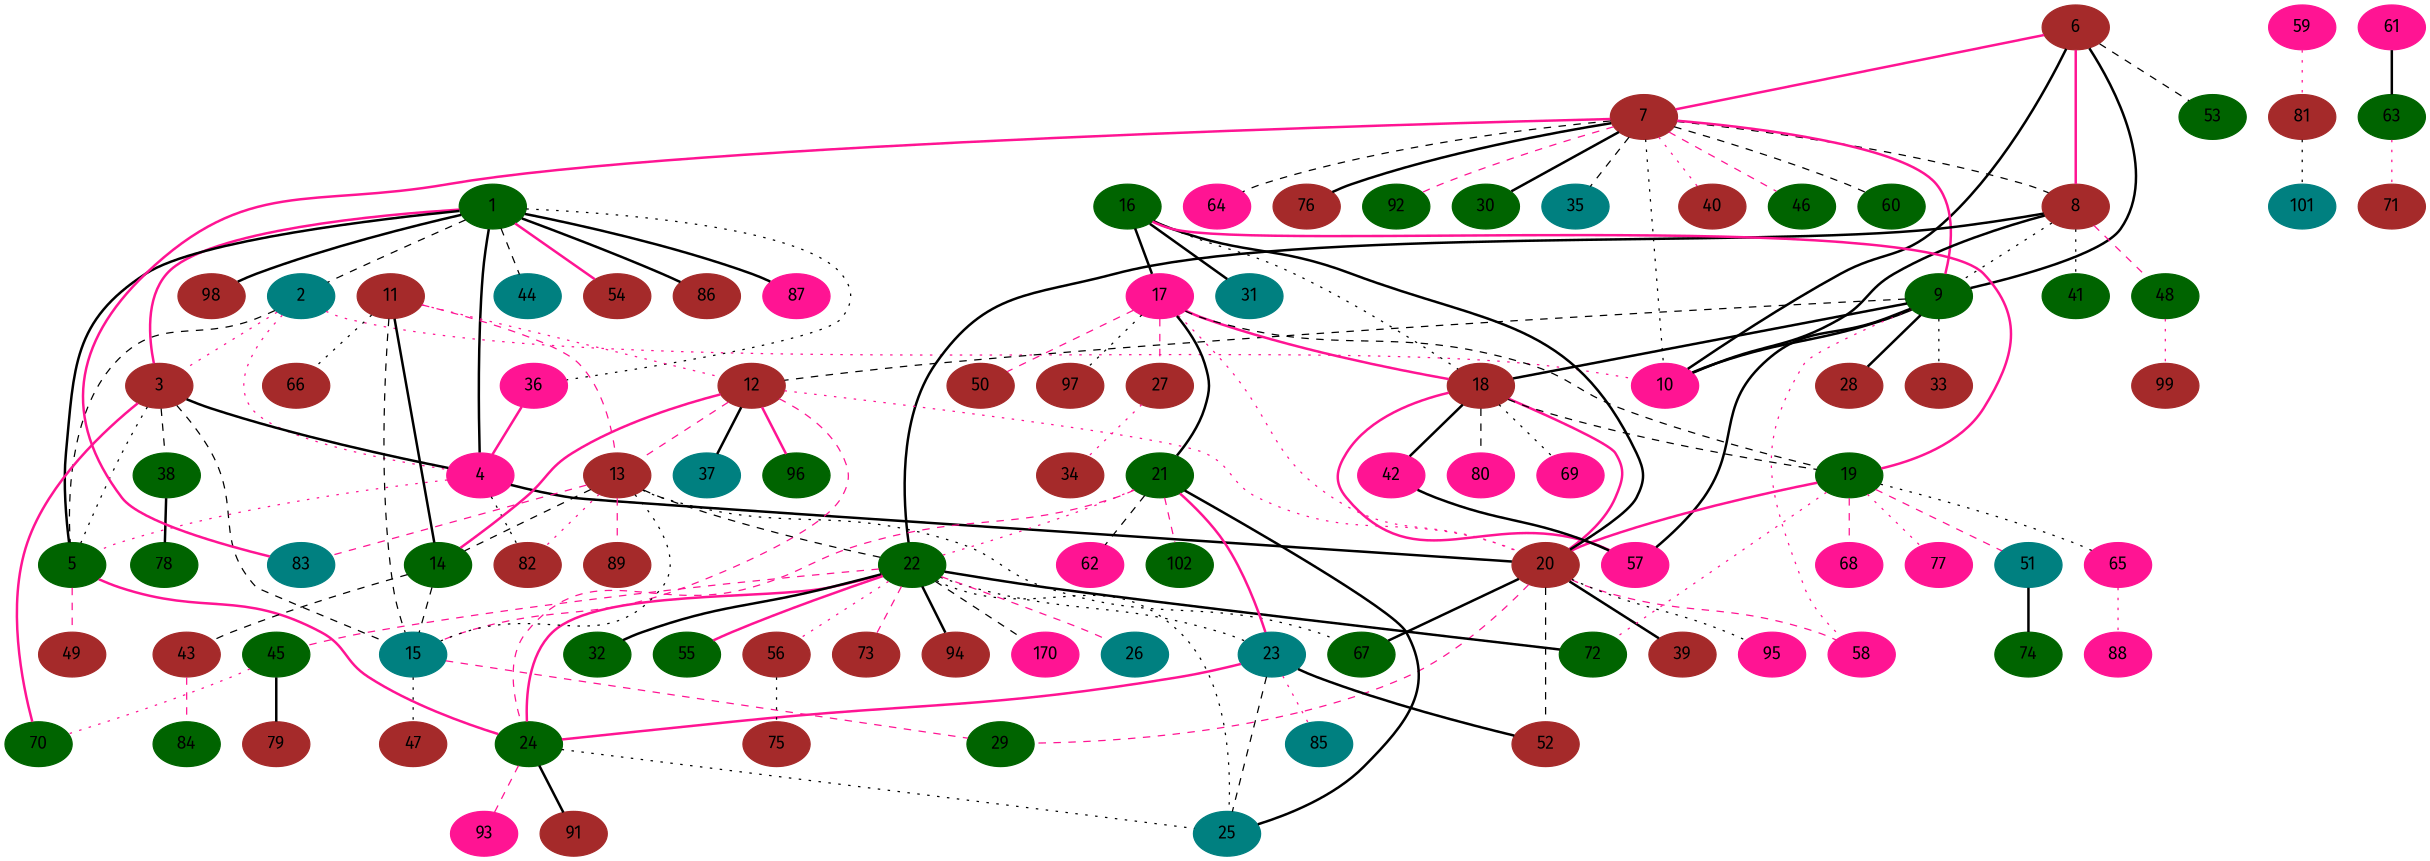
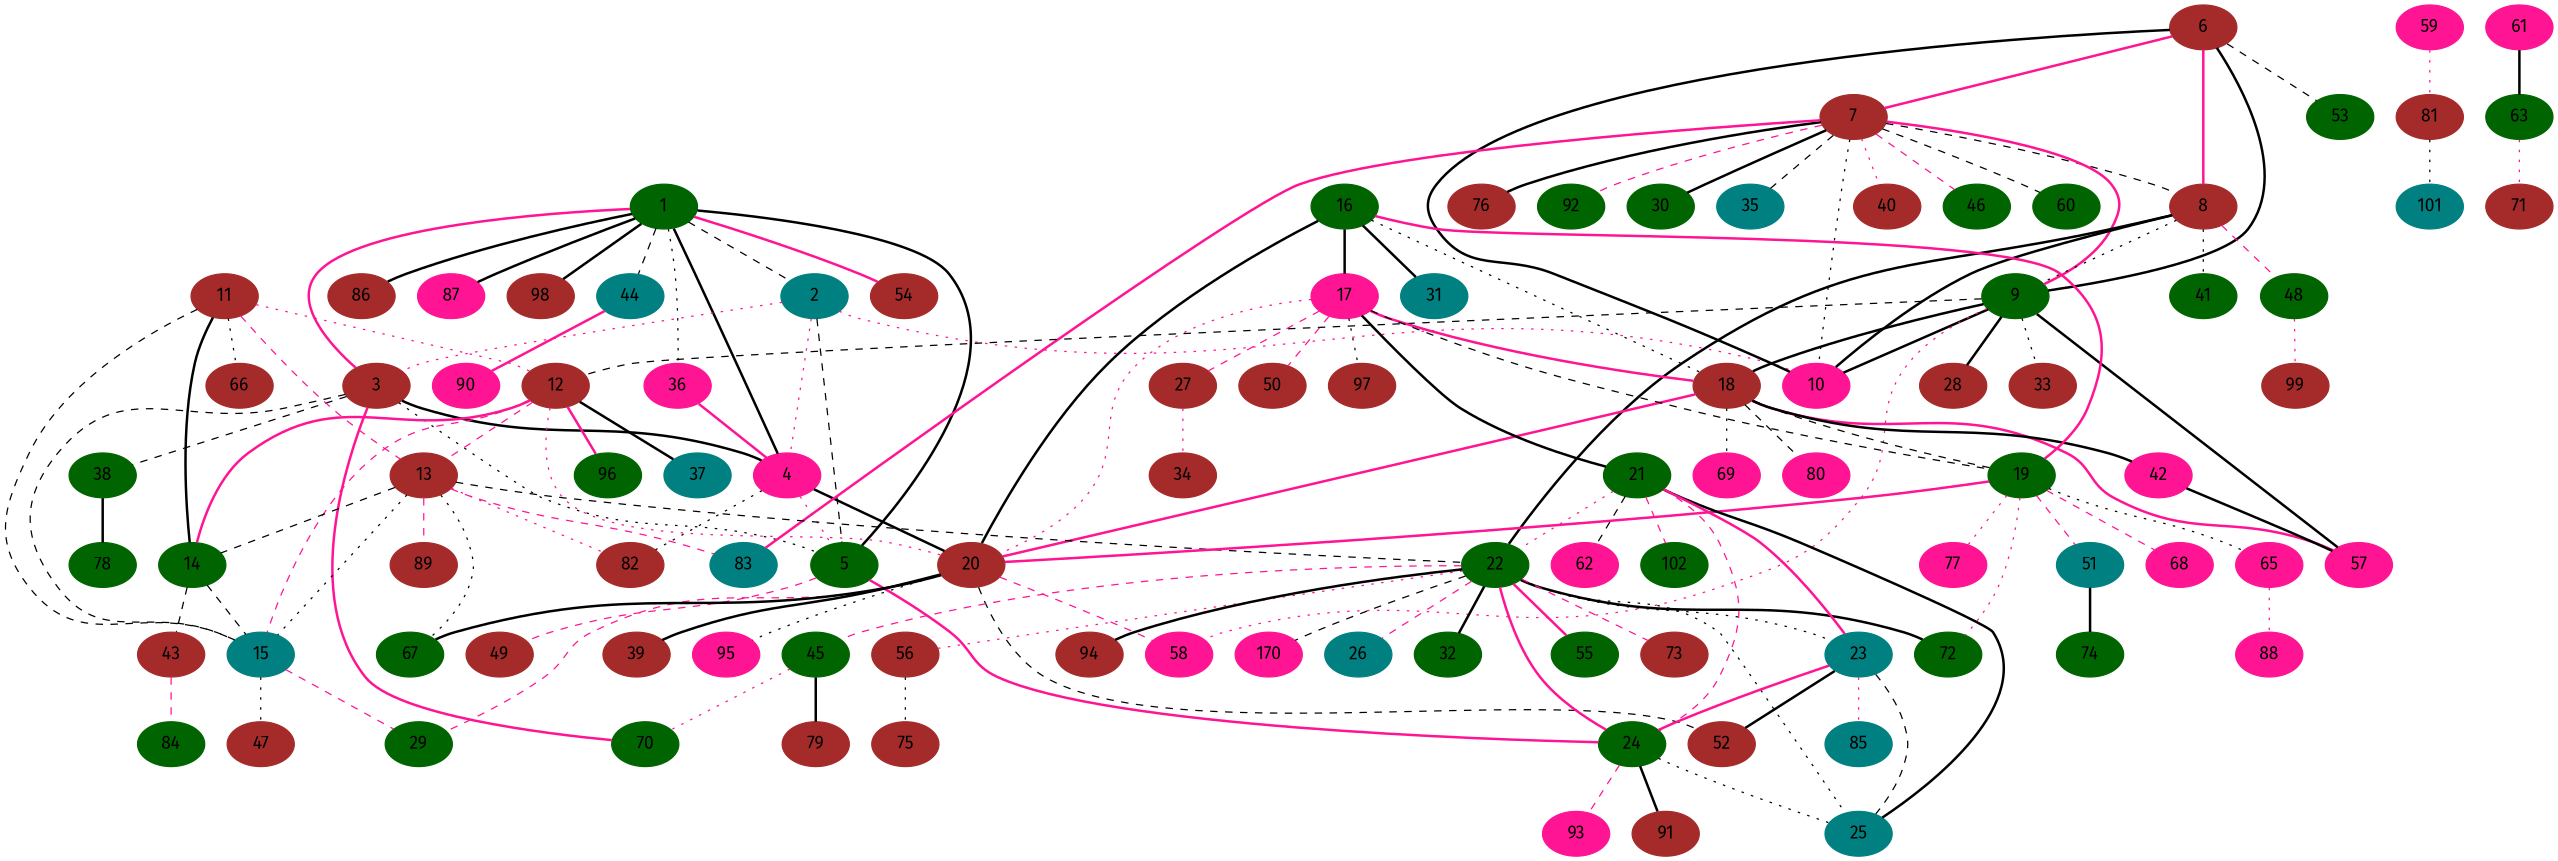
(1217, 207) -> none
none -> (466, 386)
